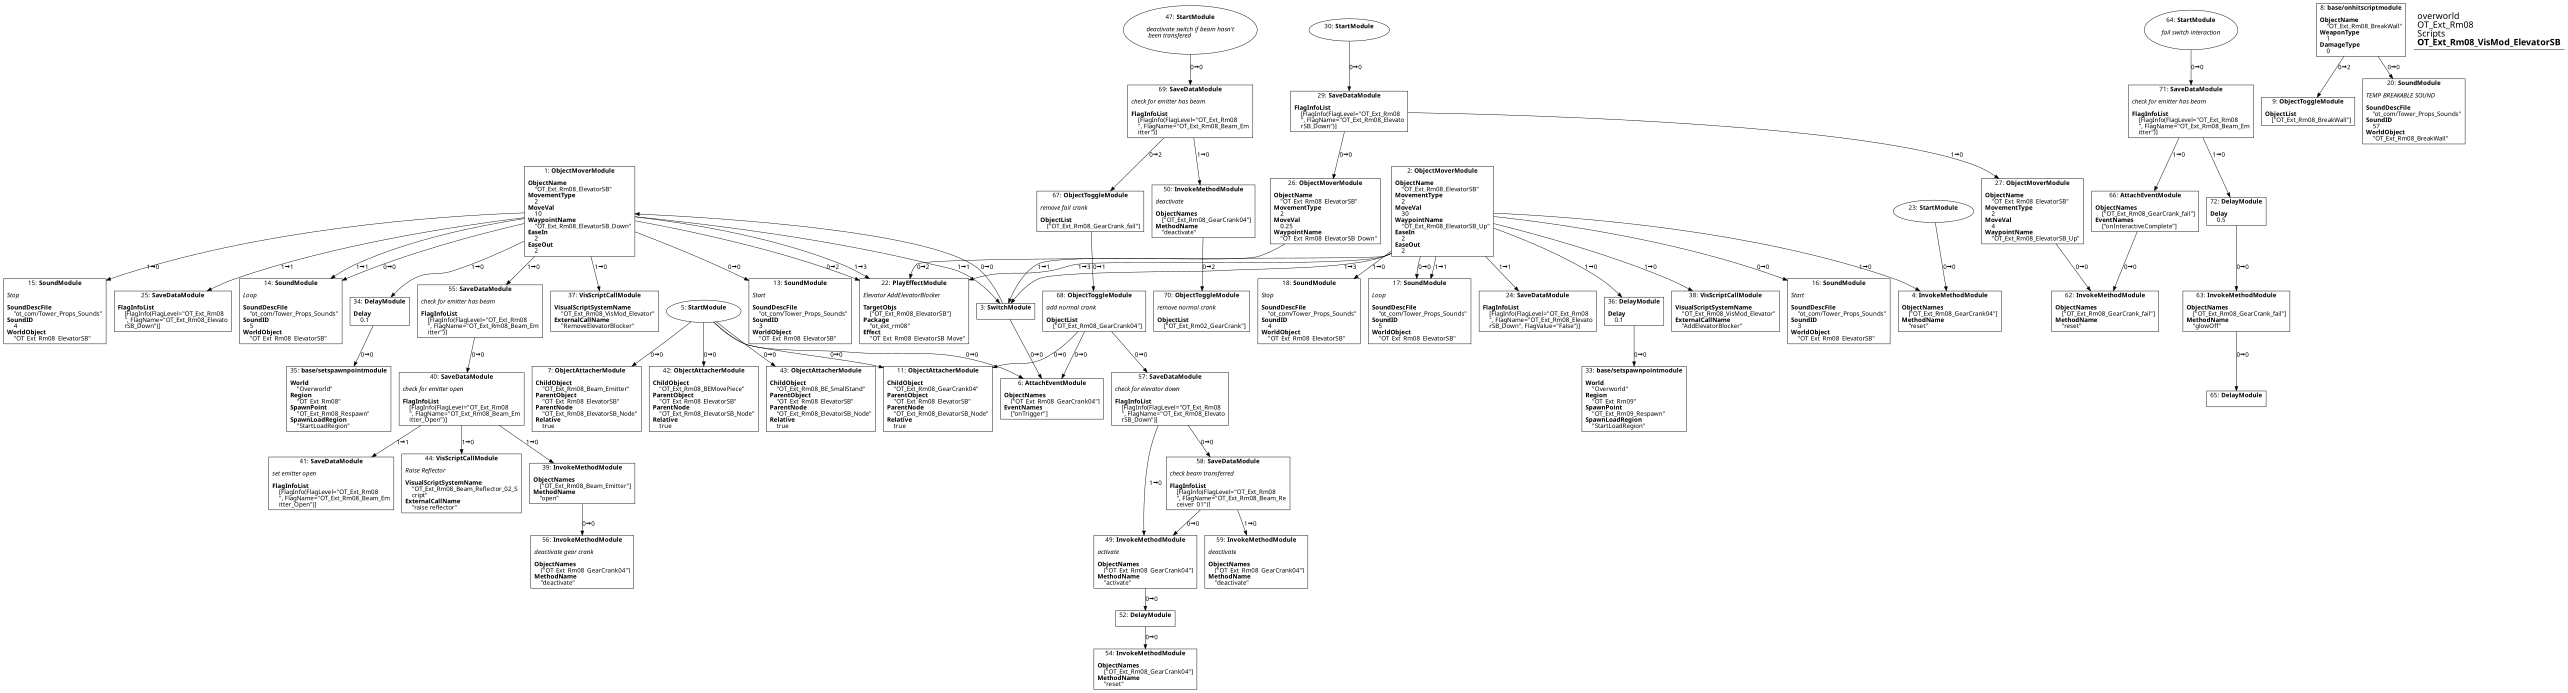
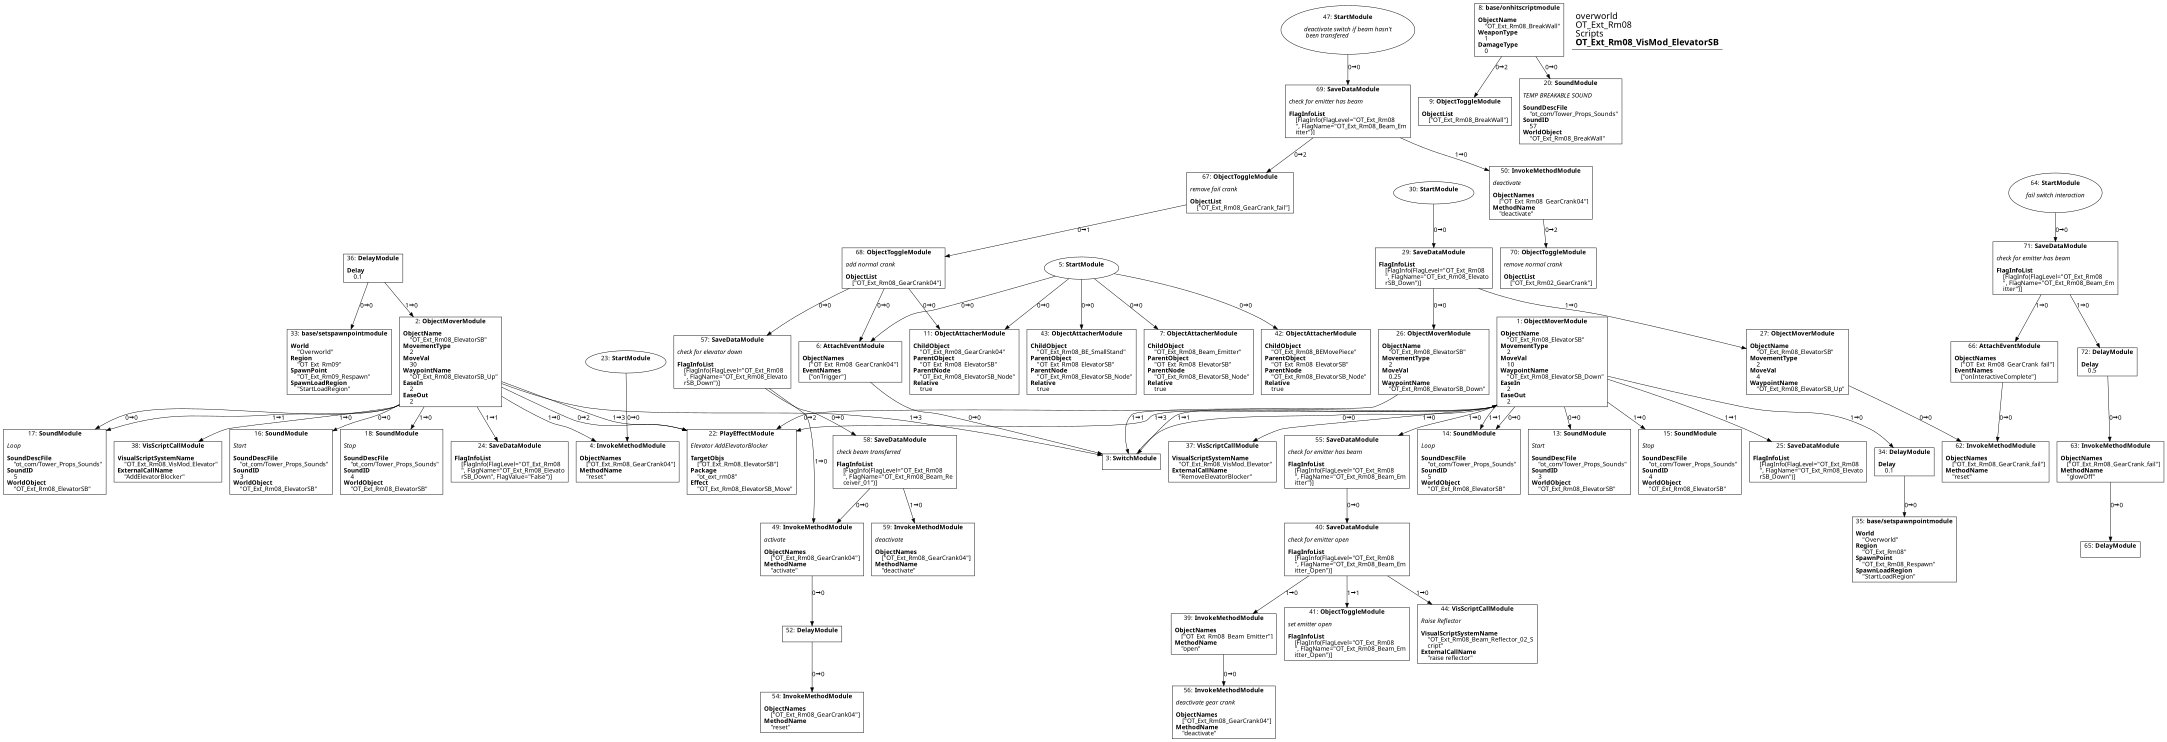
(1559, 256) -> (398, 298)
(1025, 347) -> (975, 422)
(337, 461) -> (1353, 612)
